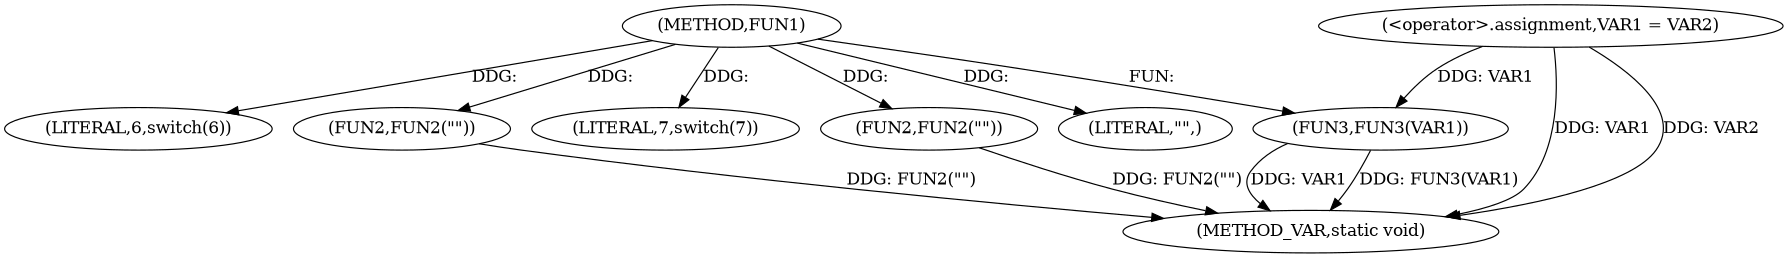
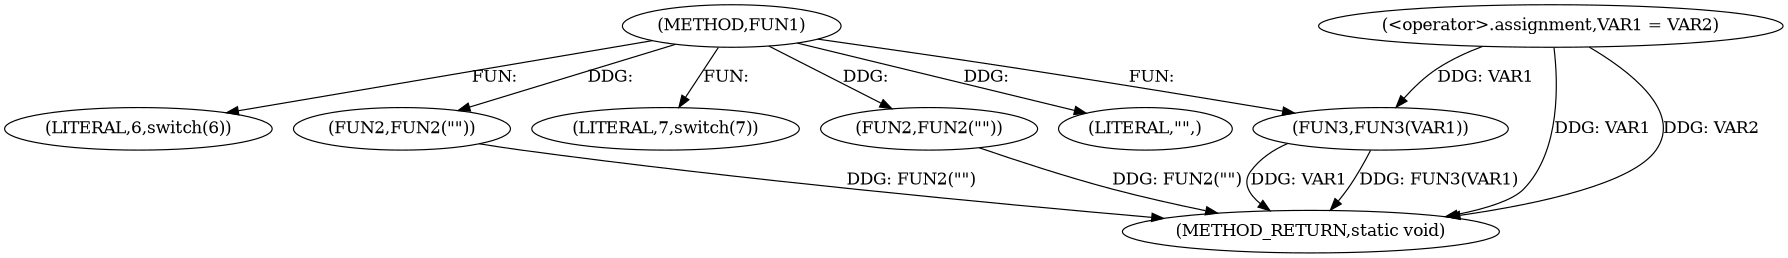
(497, 77) -> (497, 77)
(729, 77) -> (729, 77)
(1311, 232) -> (1311, 232)
